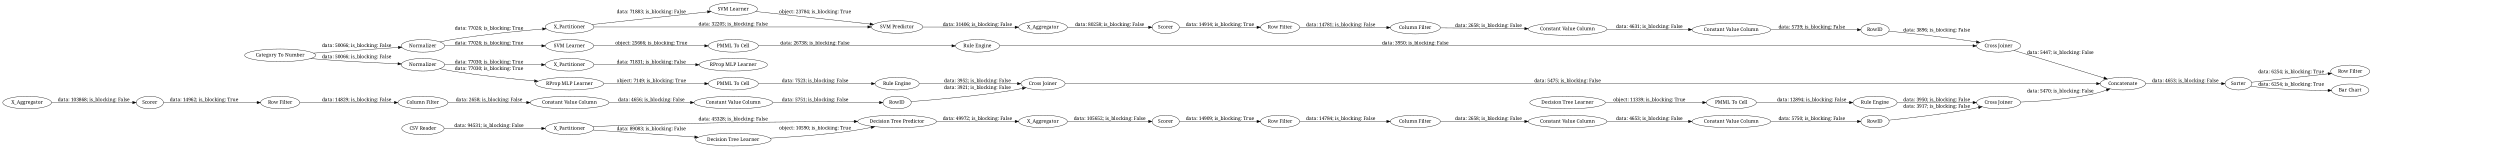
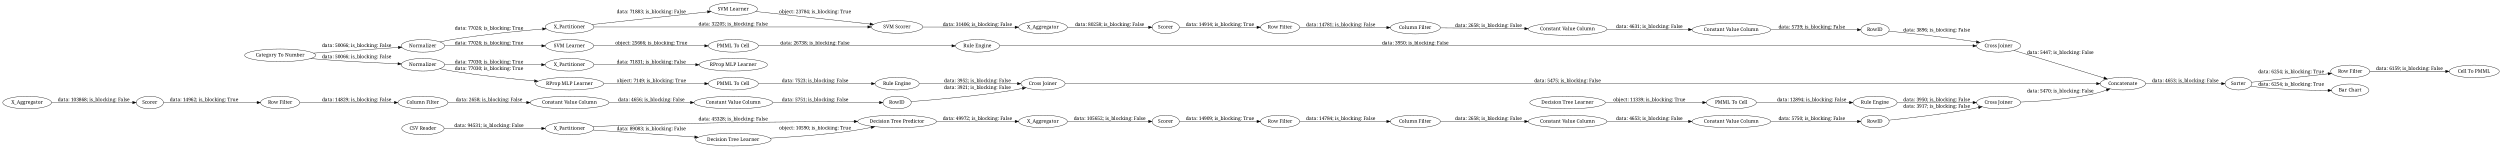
(897, 27) -> (897, 27)
none -> (2474, 71)
